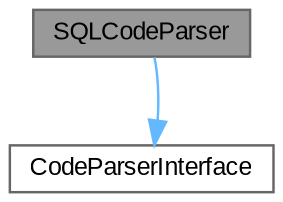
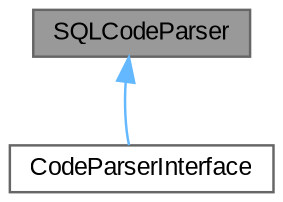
(158, 89) -> (125, 114)
